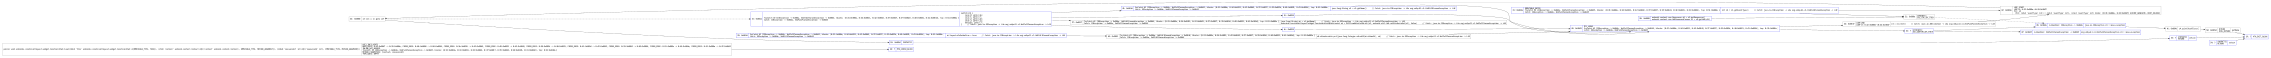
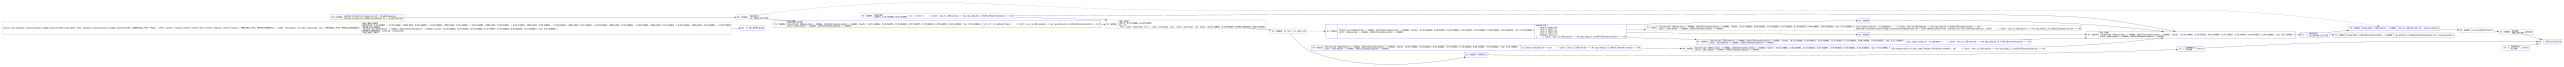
(1851, 15) -> (781, 20)
(1925, 18) -> (759, 18)
(1811, 26) -> (1594, 14)
